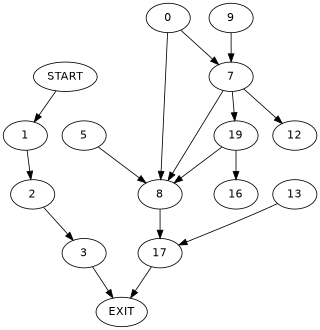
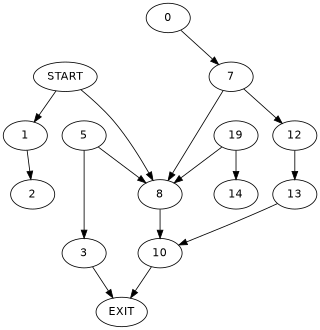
(231, 18) -> none
(164, 102) -> (119, 128)
(233, 102) -> none
none -> (295, 161)
(236, 194) -> (236, 194)
(56, 221) -> (84, 190)
(160, 253) -> (160, 253)
